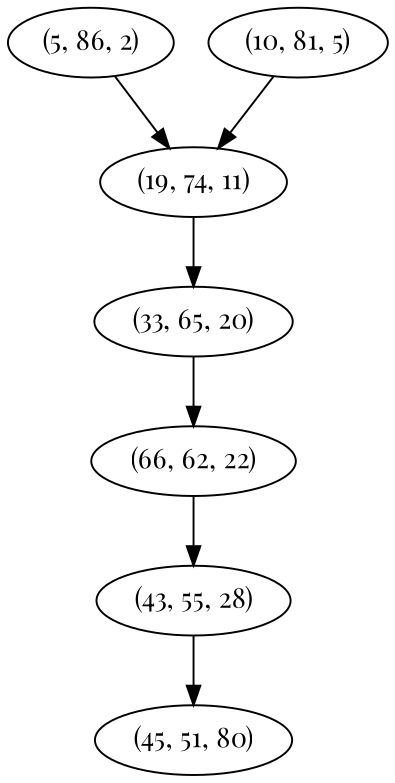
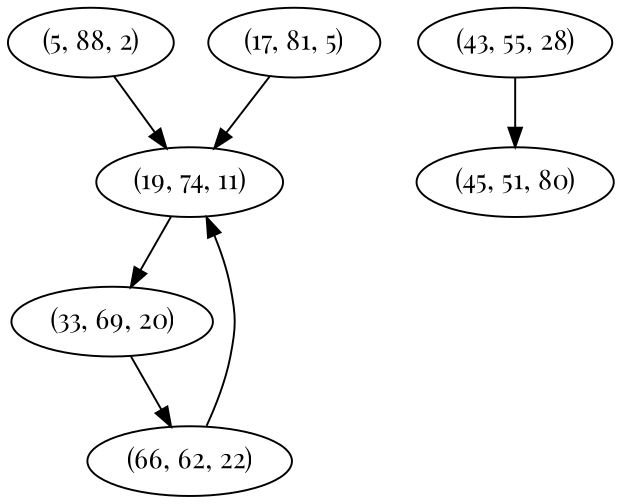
(91, 43) -> (91, 43)
(298, 43) -> (294, 43)
(194, 322) -> (112, 322)
(194, 521) -> (234, 331)
